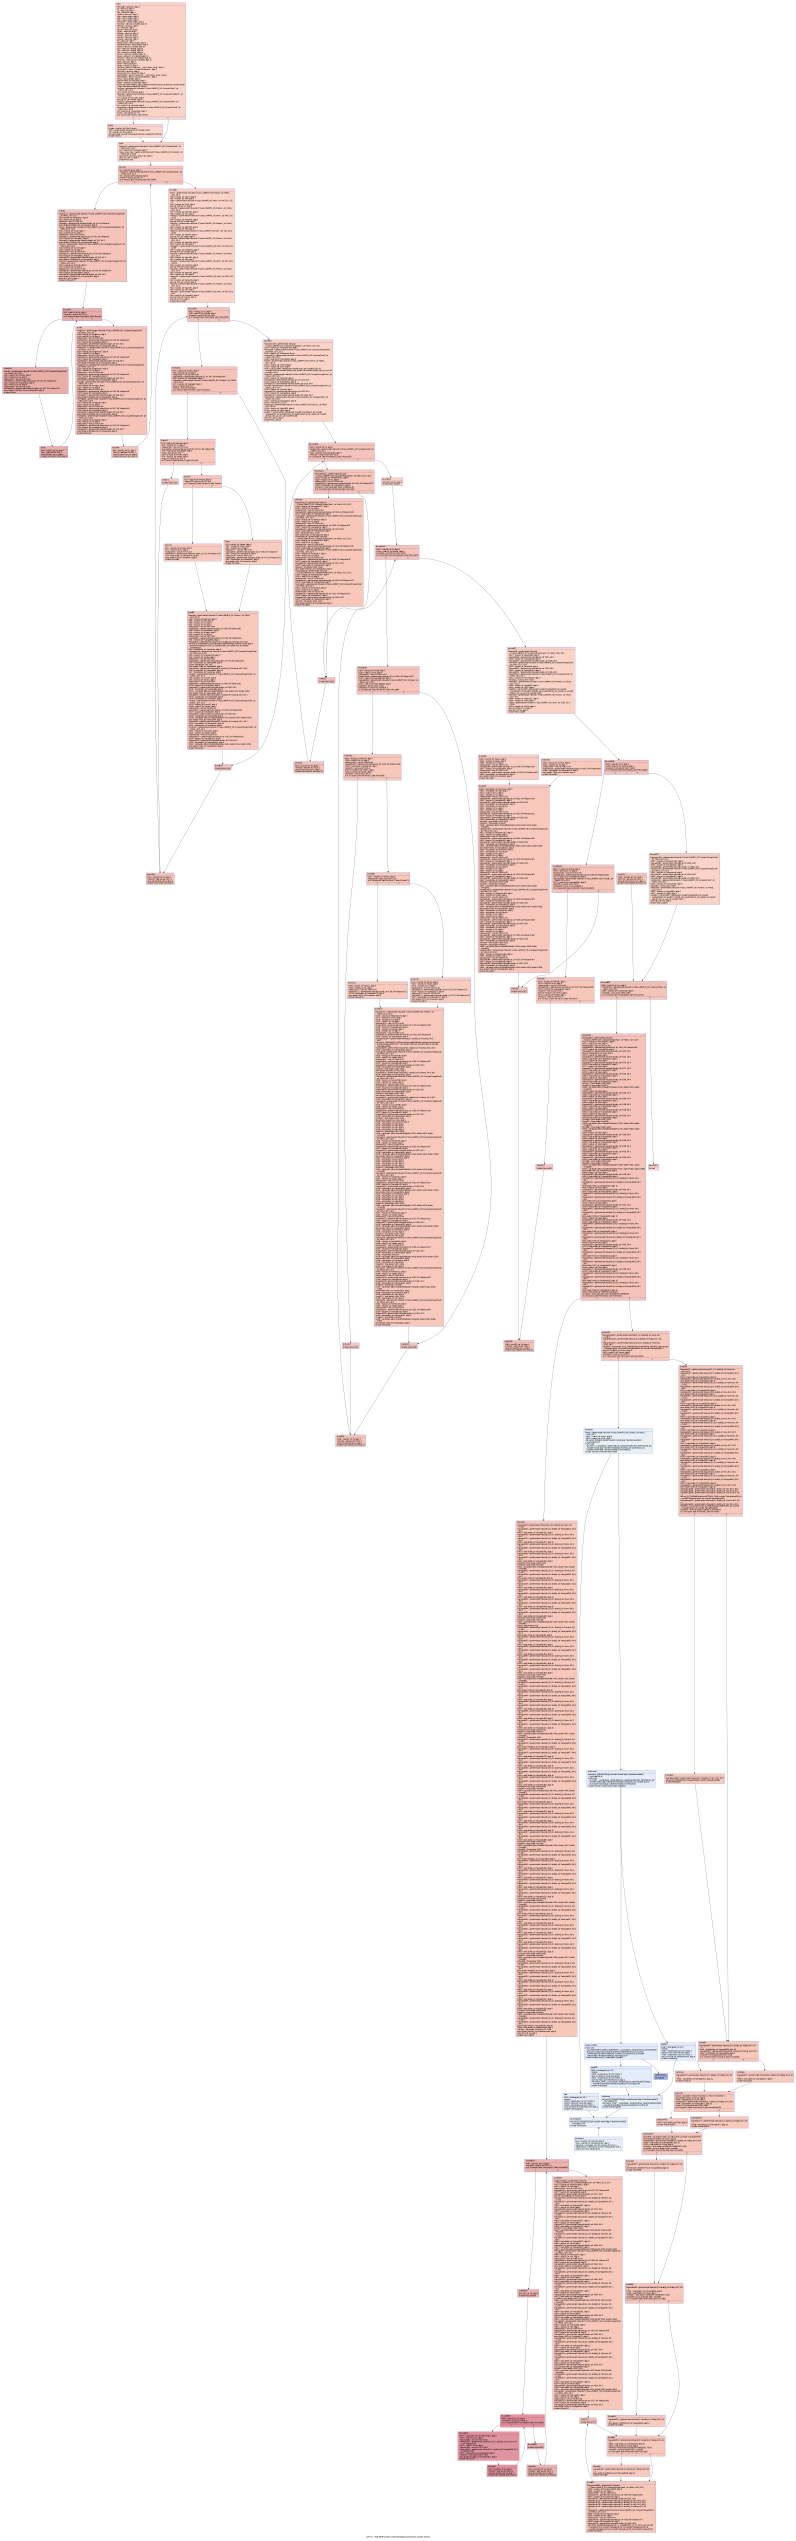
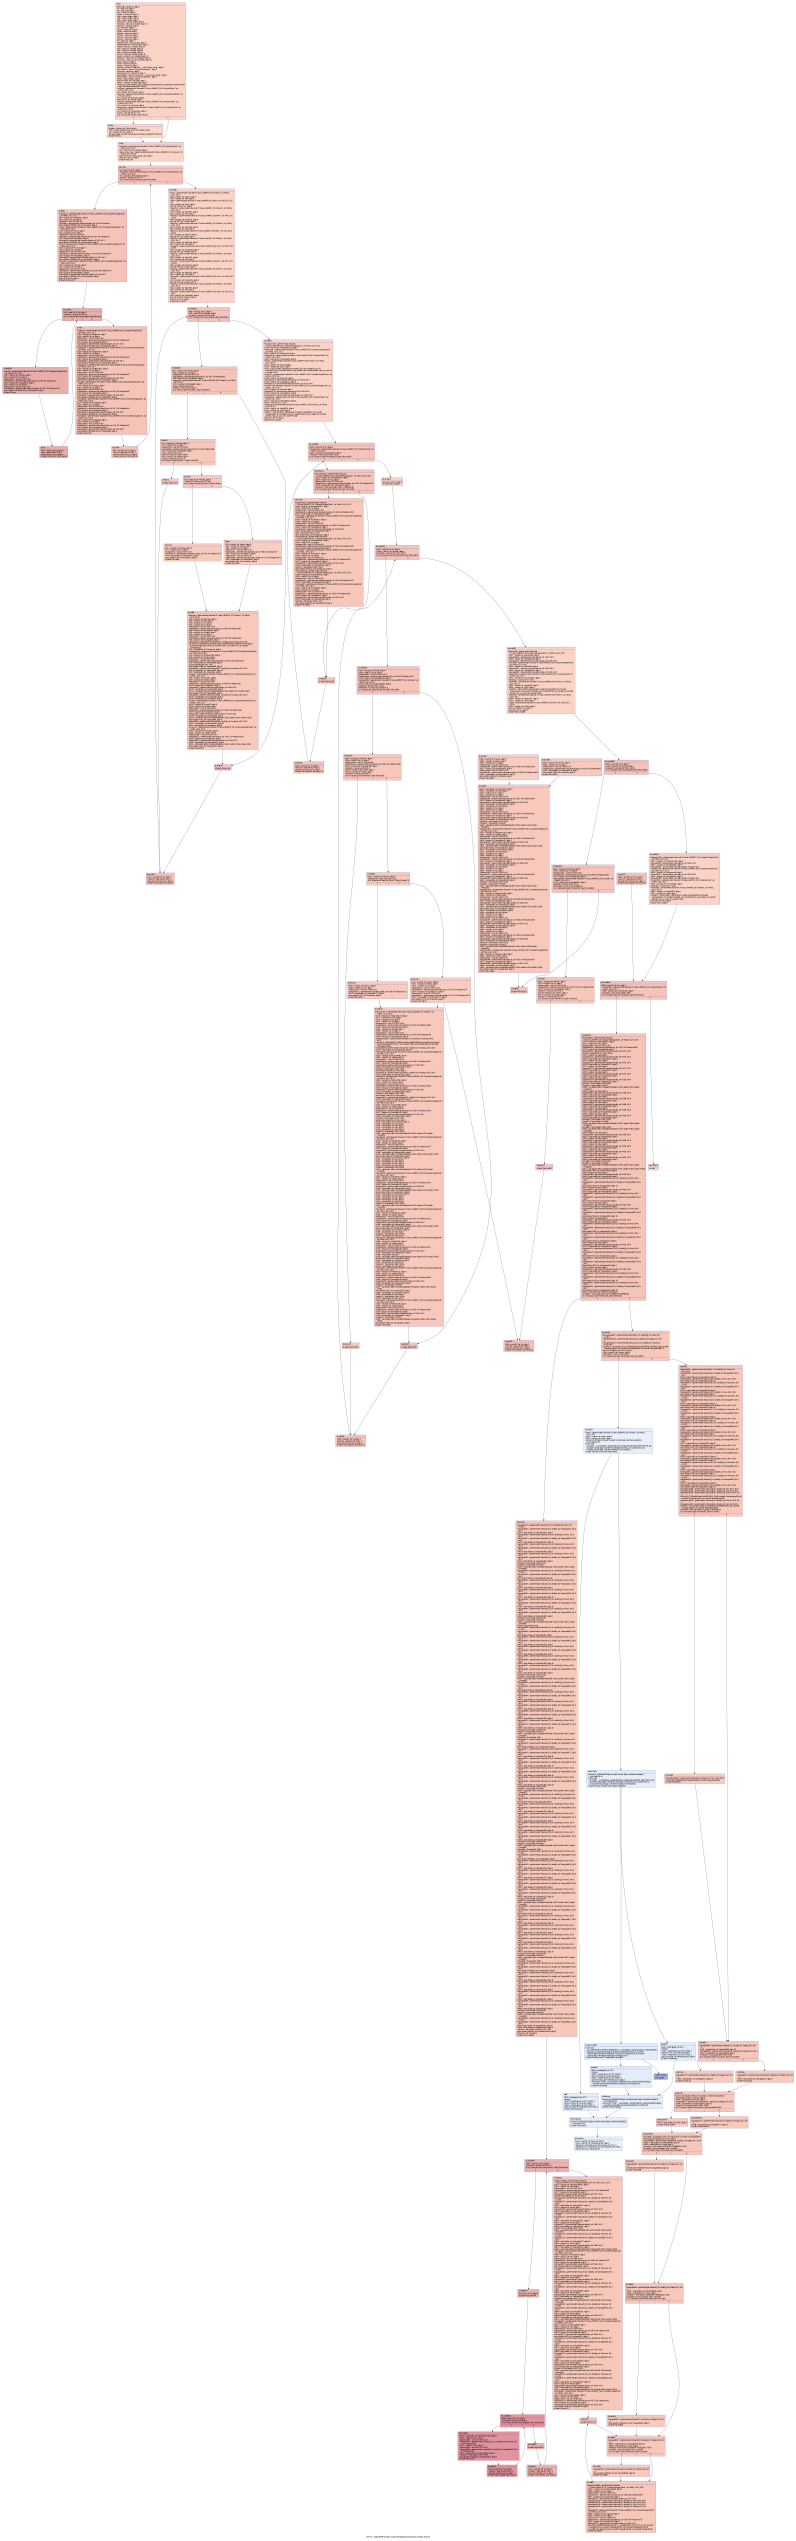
(519, 1166) -> (482, 1170)
(599, 2133) -> (597, 2131)
